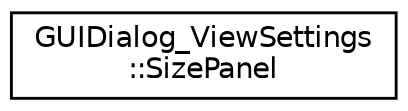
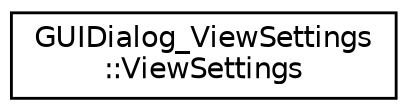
(204, 56) -> (204, 56)
